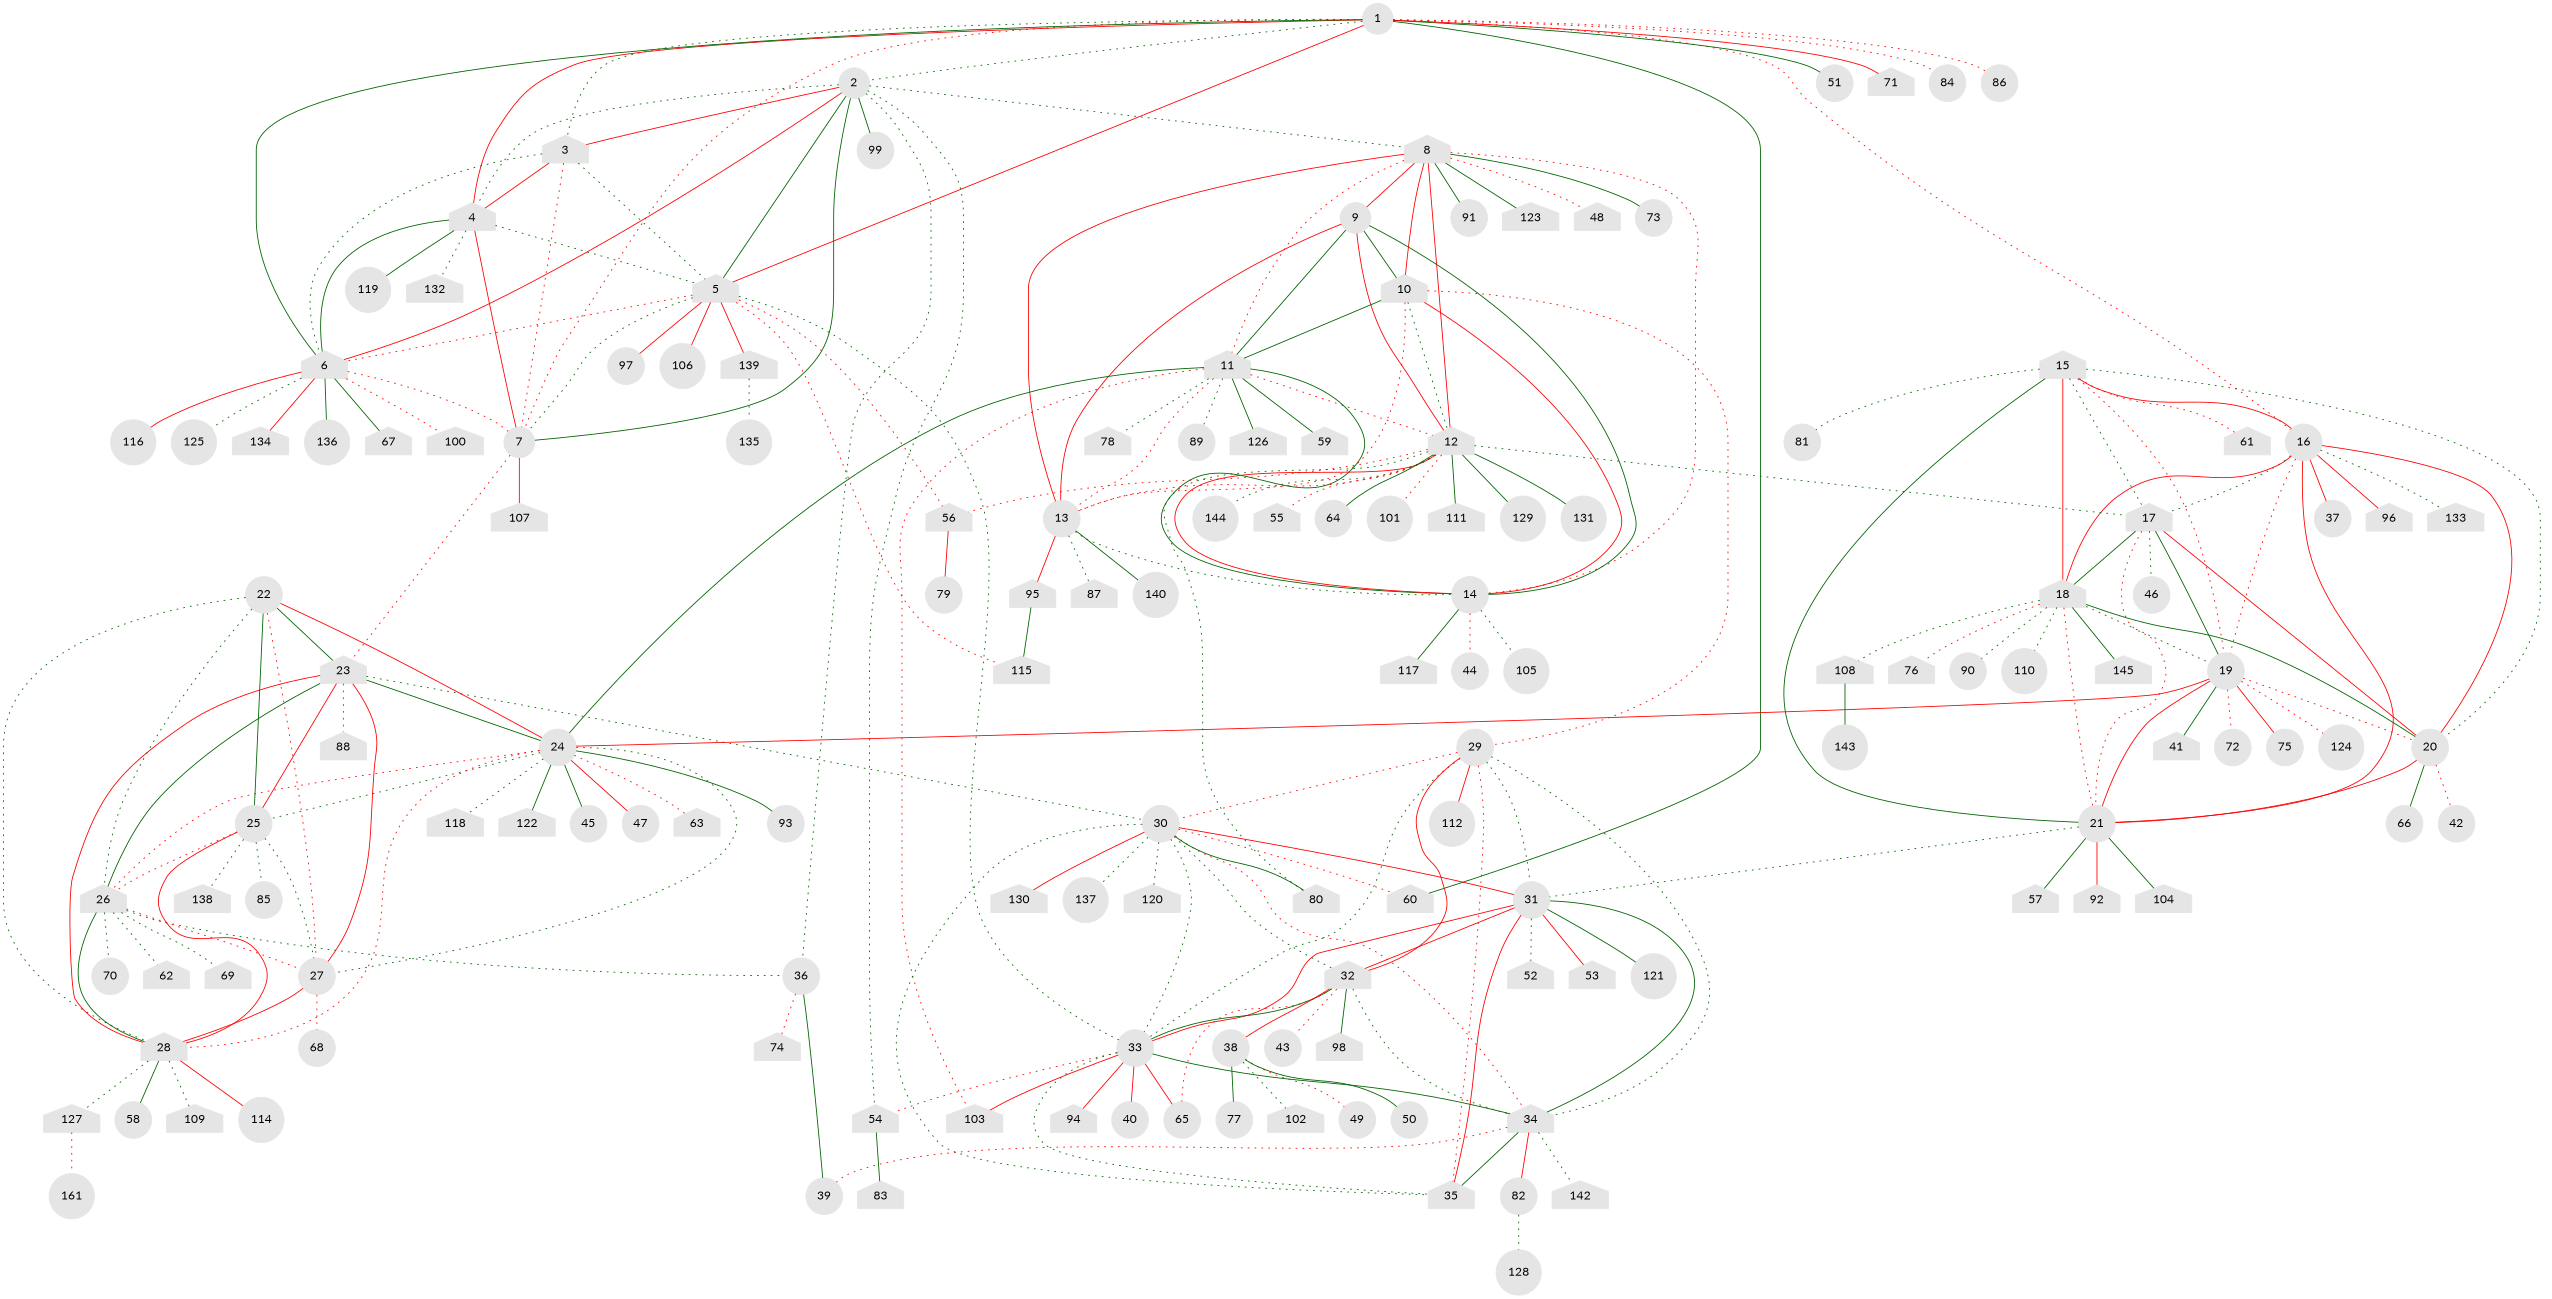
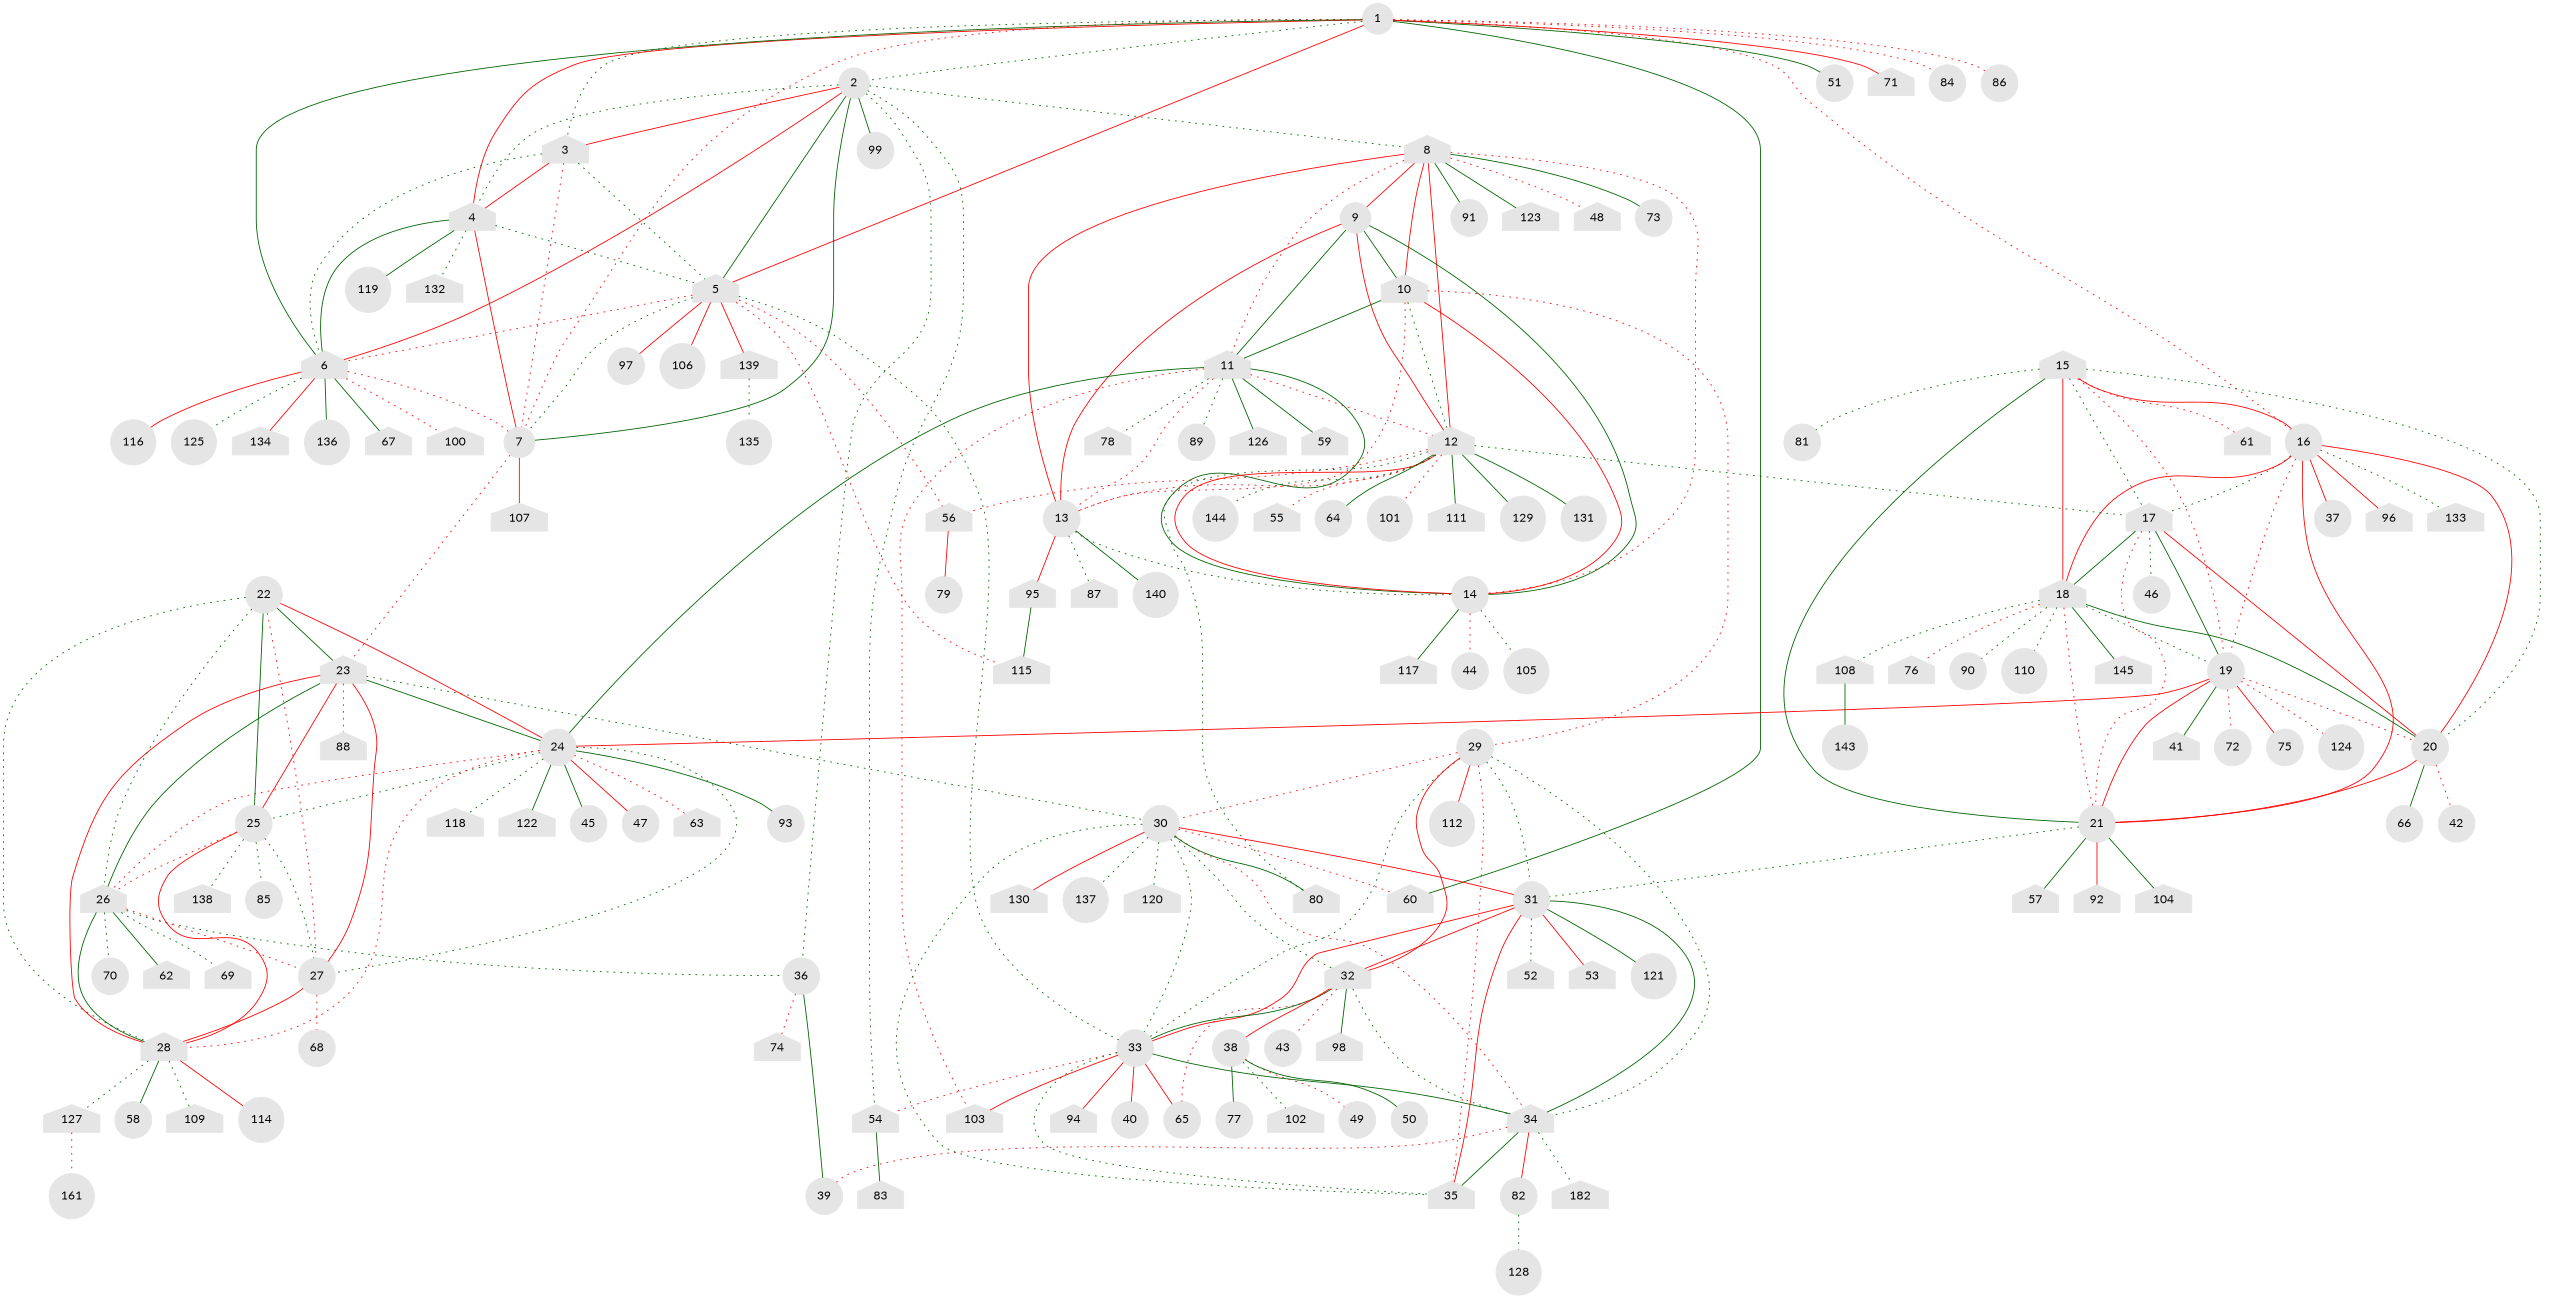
(135, 939) -> (135, 939)
(1580, 1196) -> (1580, 1196)
